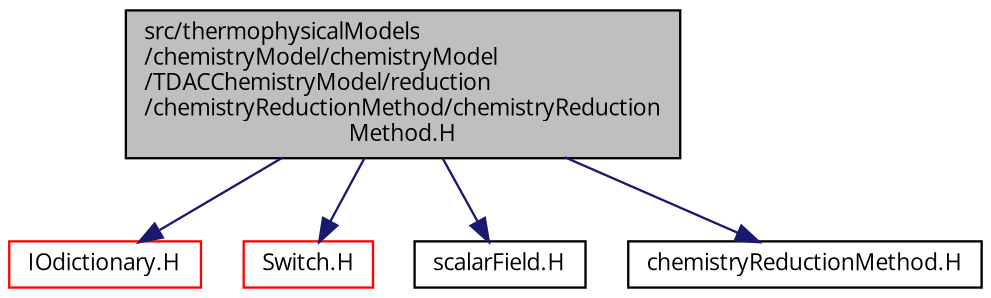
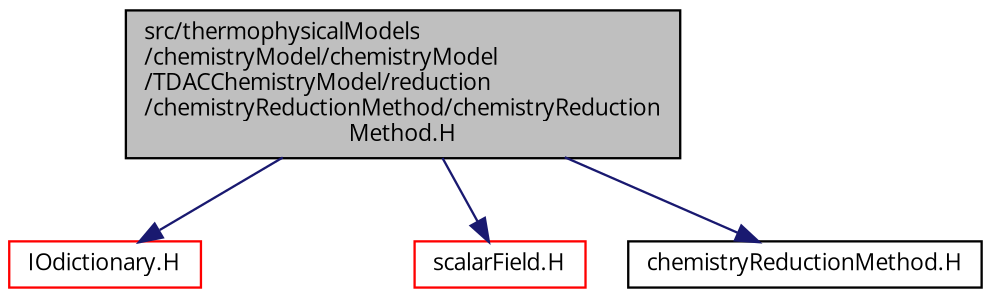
(308, 264) -> none
(500, 264) -> (500, 264)
